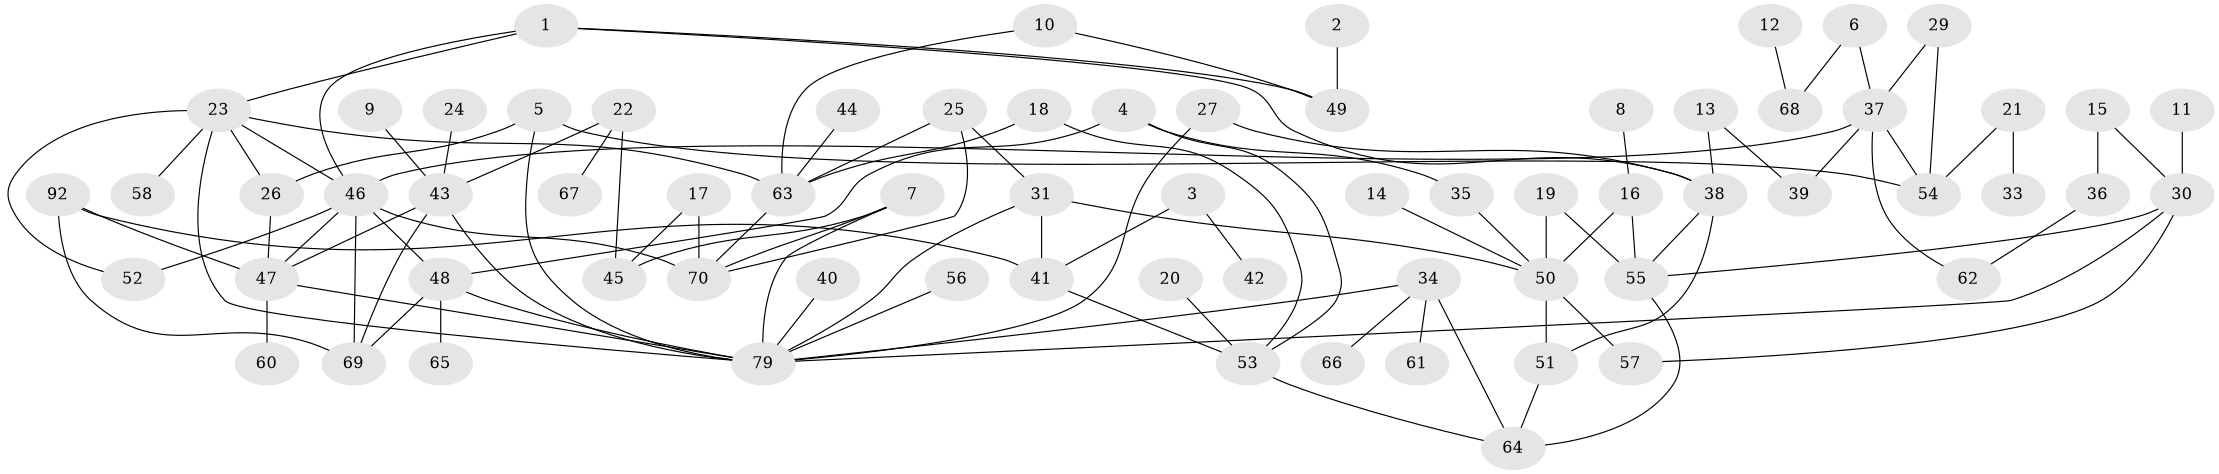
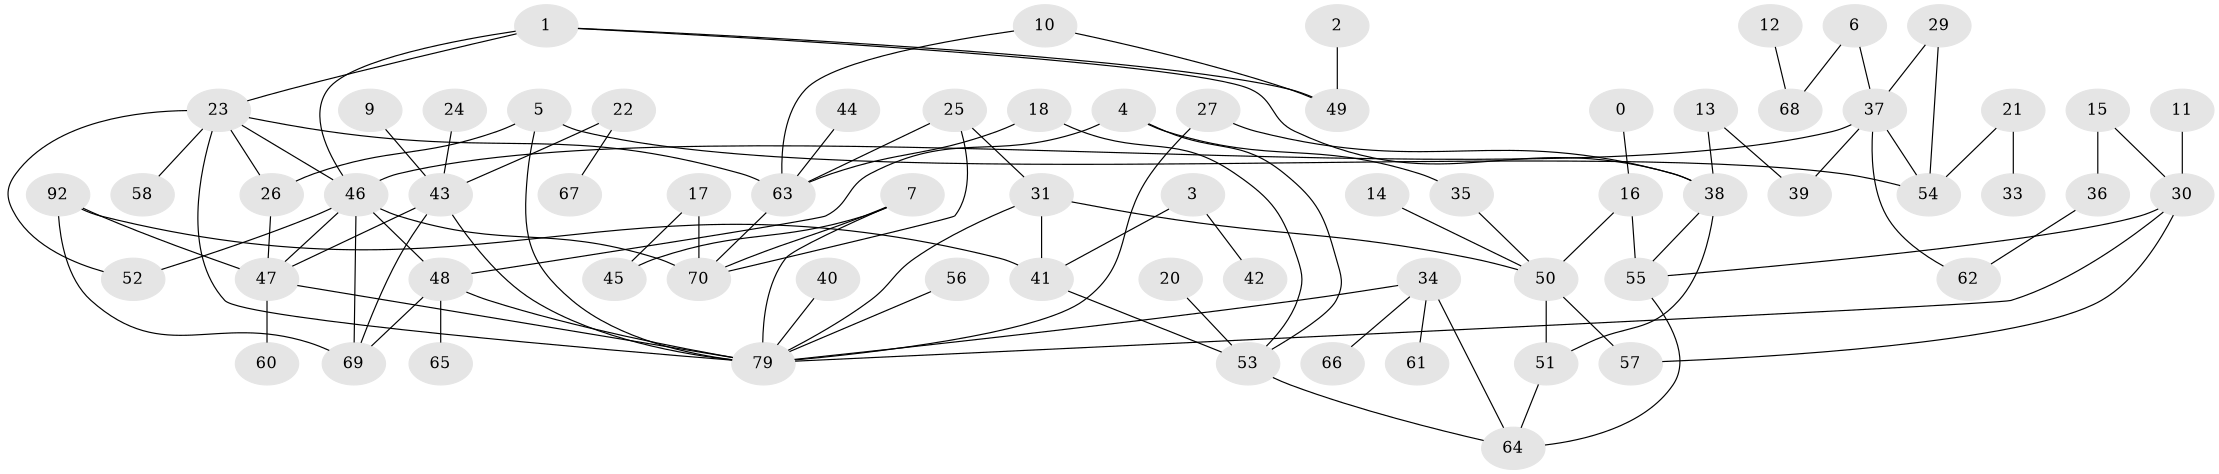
(1621, 110) -> (1621, 110)
(619, 195) -> none
(1546, 195) -> none
